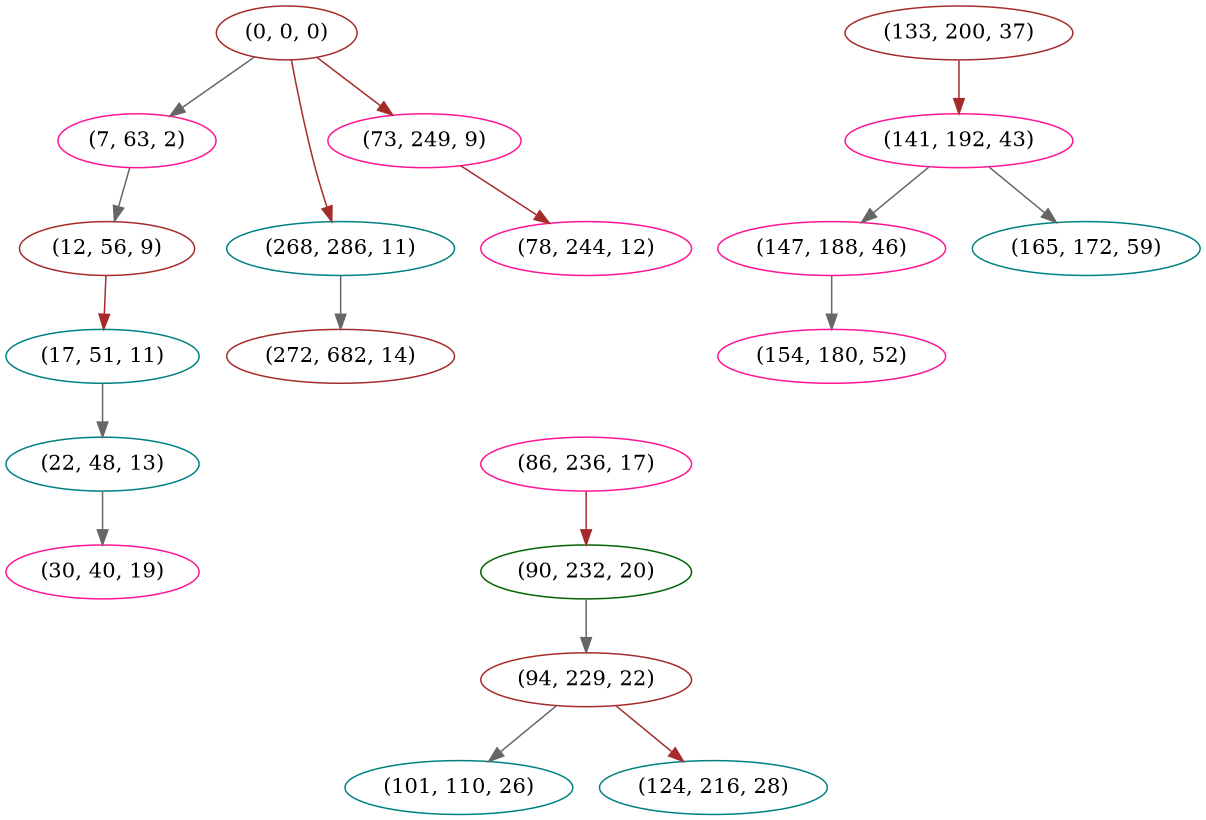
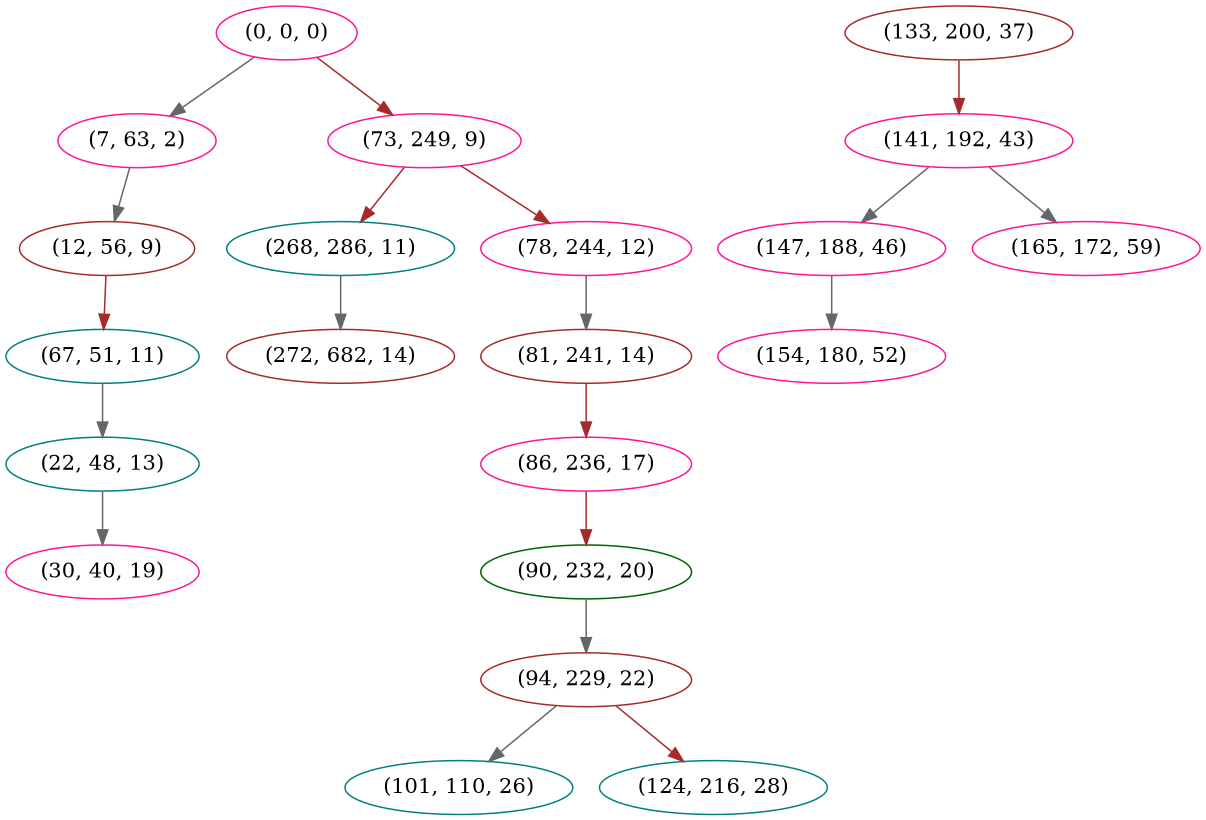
(287, 33) -> (287, 33)
(307, 134) -> (387, 189)
(1086, 249) -> (1086, 249)
(103, 356) -> (103, 356)
none -> (586, 356)
